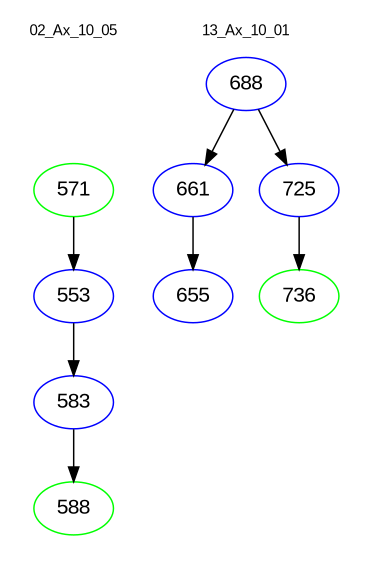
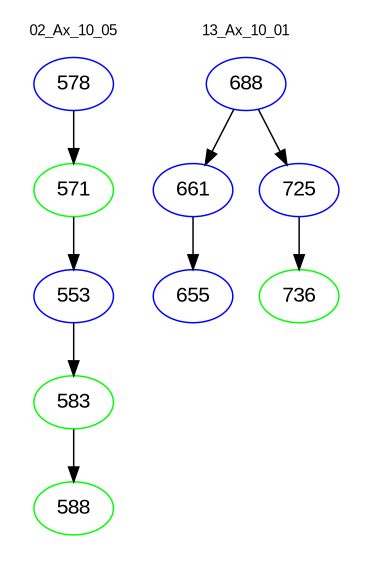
none -> (74, 84)
(74, 402) -> (74, 402)
